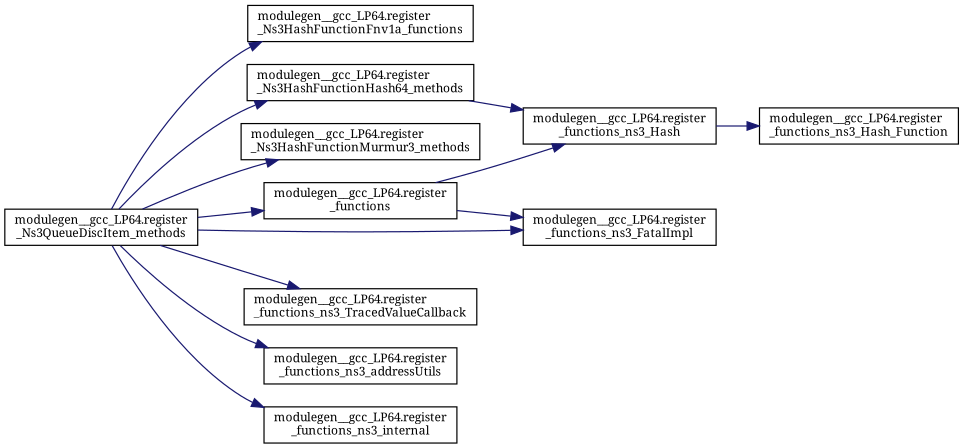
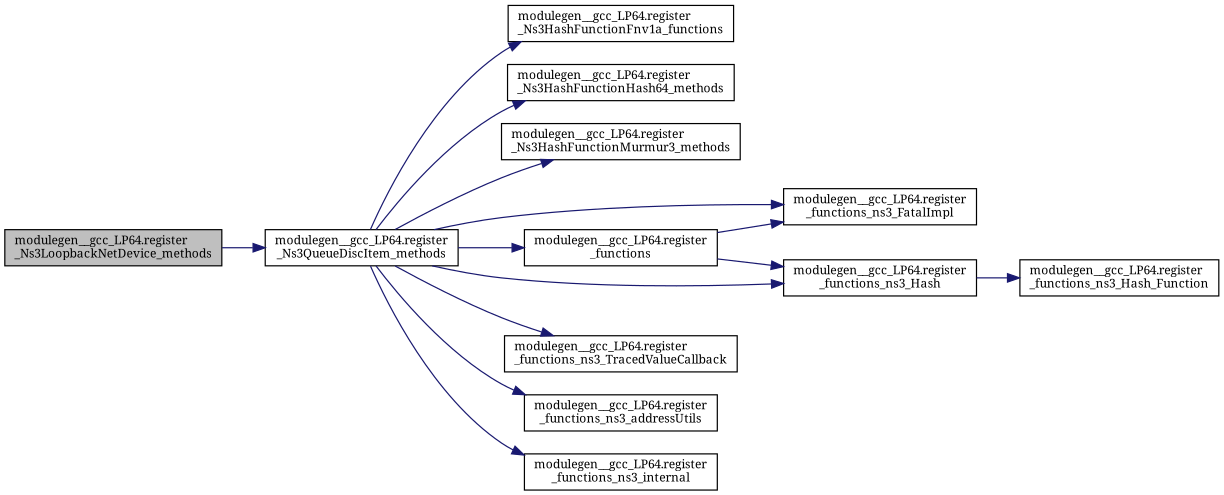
(490, 104) -> (601, 285)
none -> (113, 248)
